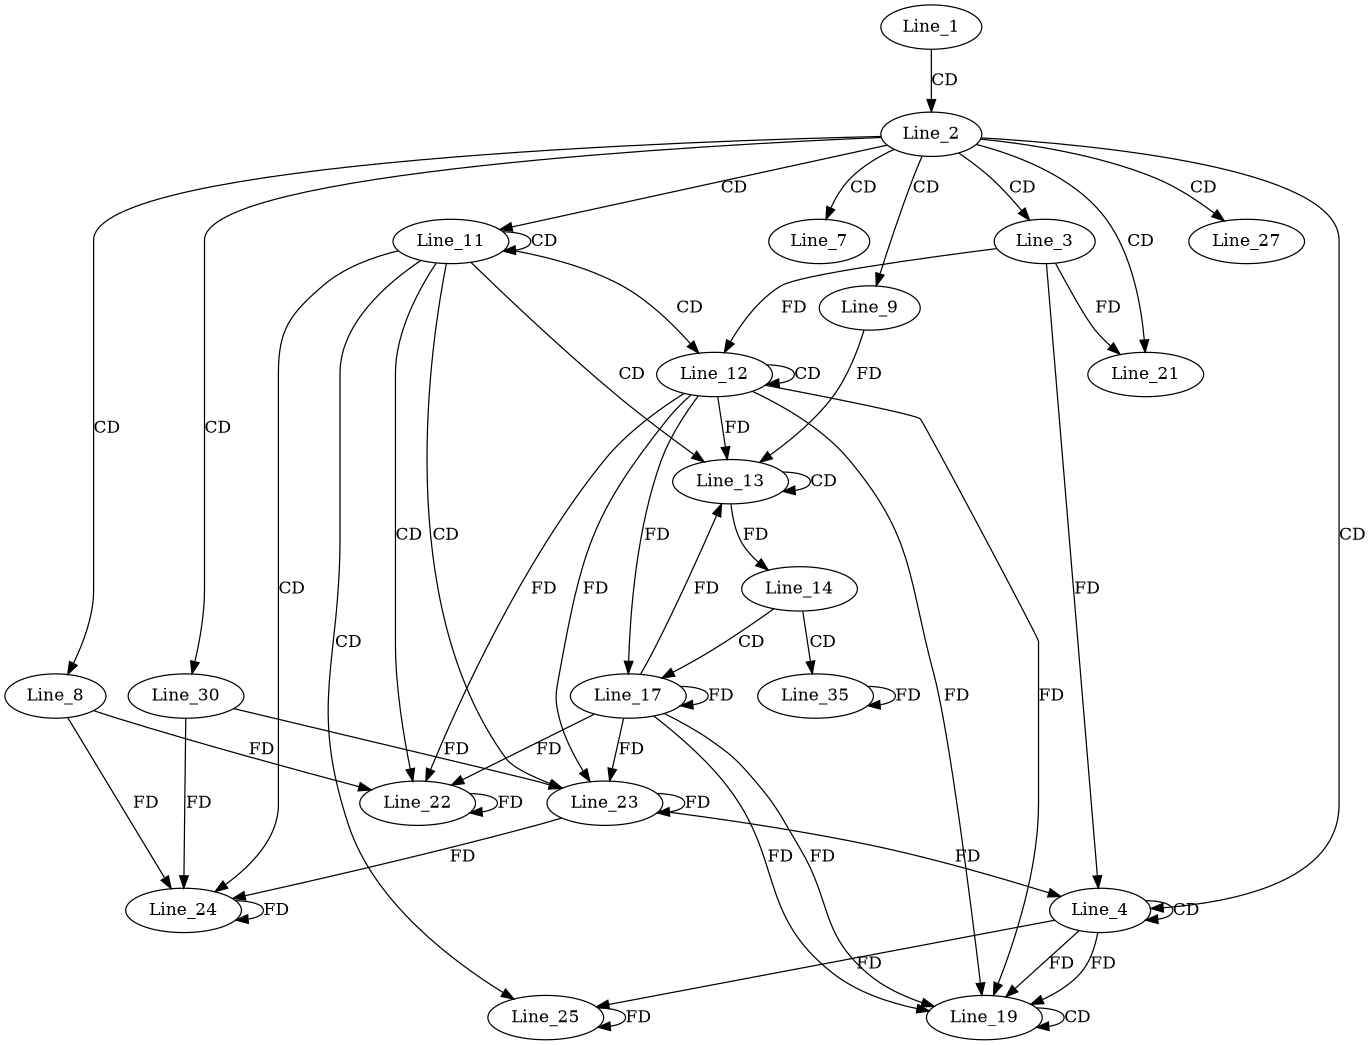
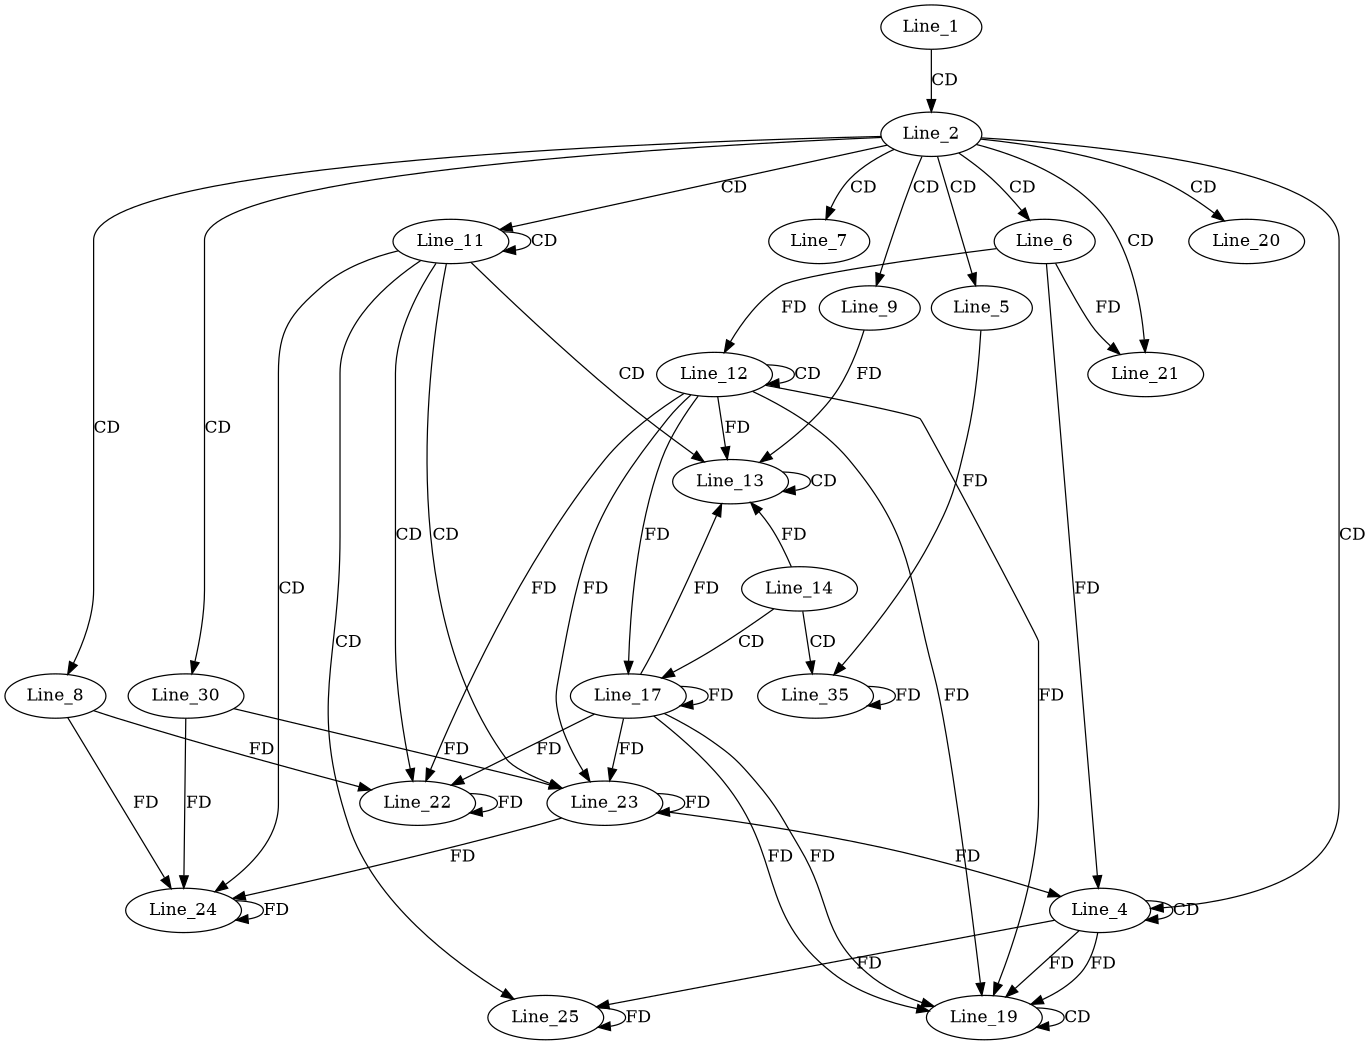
(1045, 241) -> (1045, 241)
(1247, 241) -> (1247, 241)
(607, 278) -> none
none -> (982, 308)
(739, 536) -> (777, 538)
